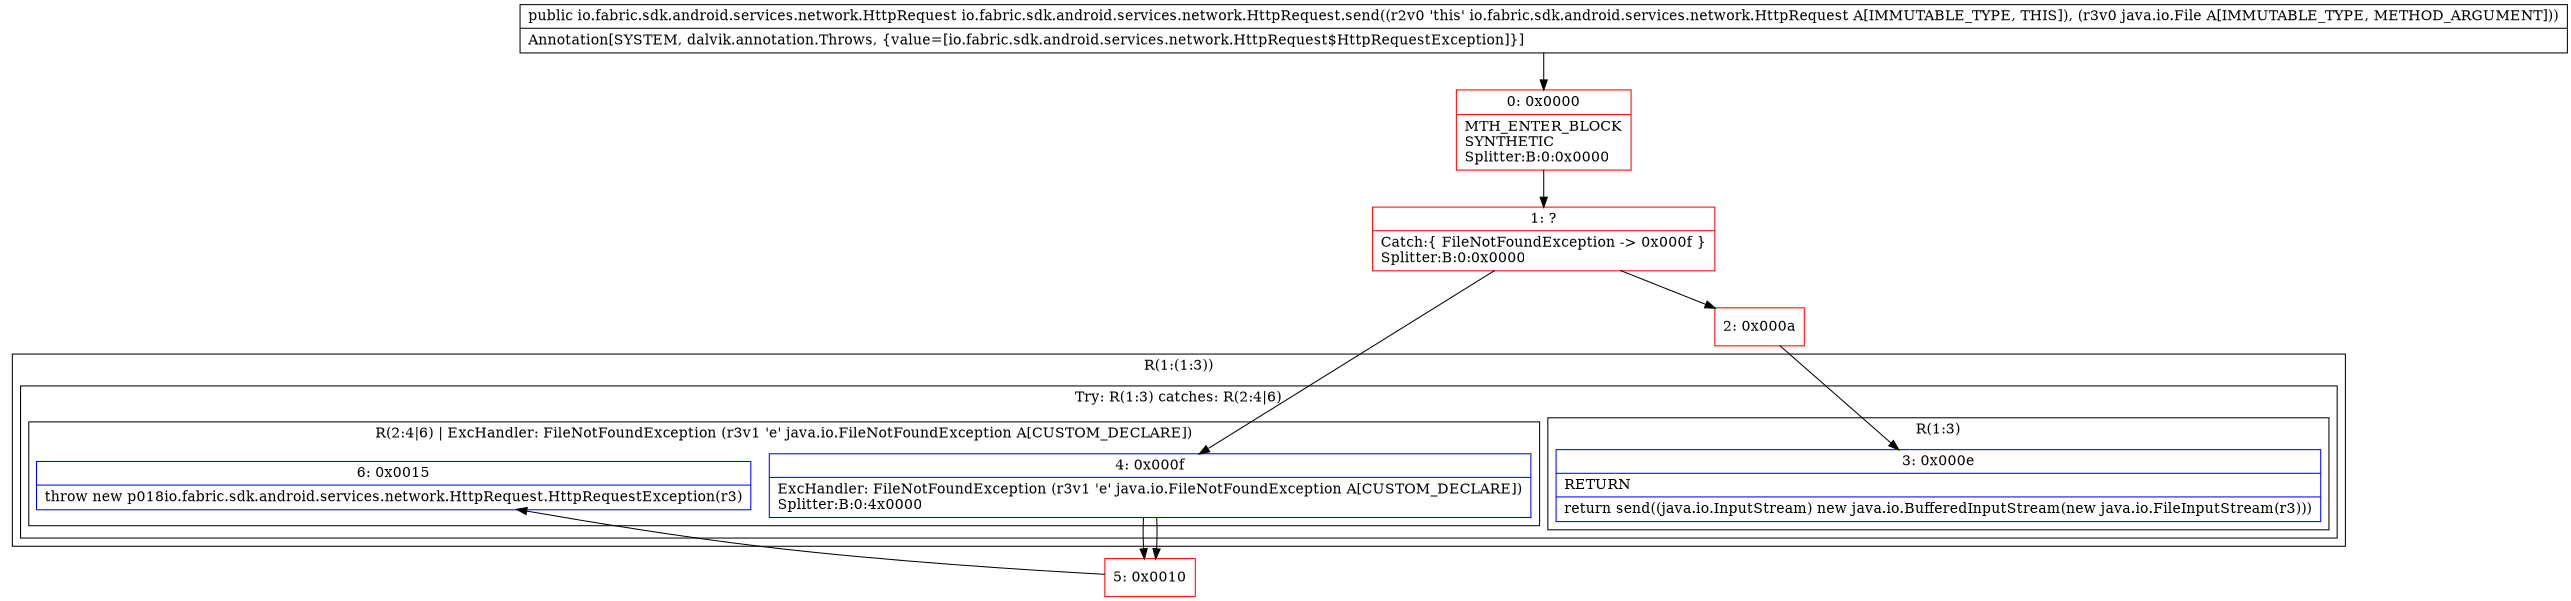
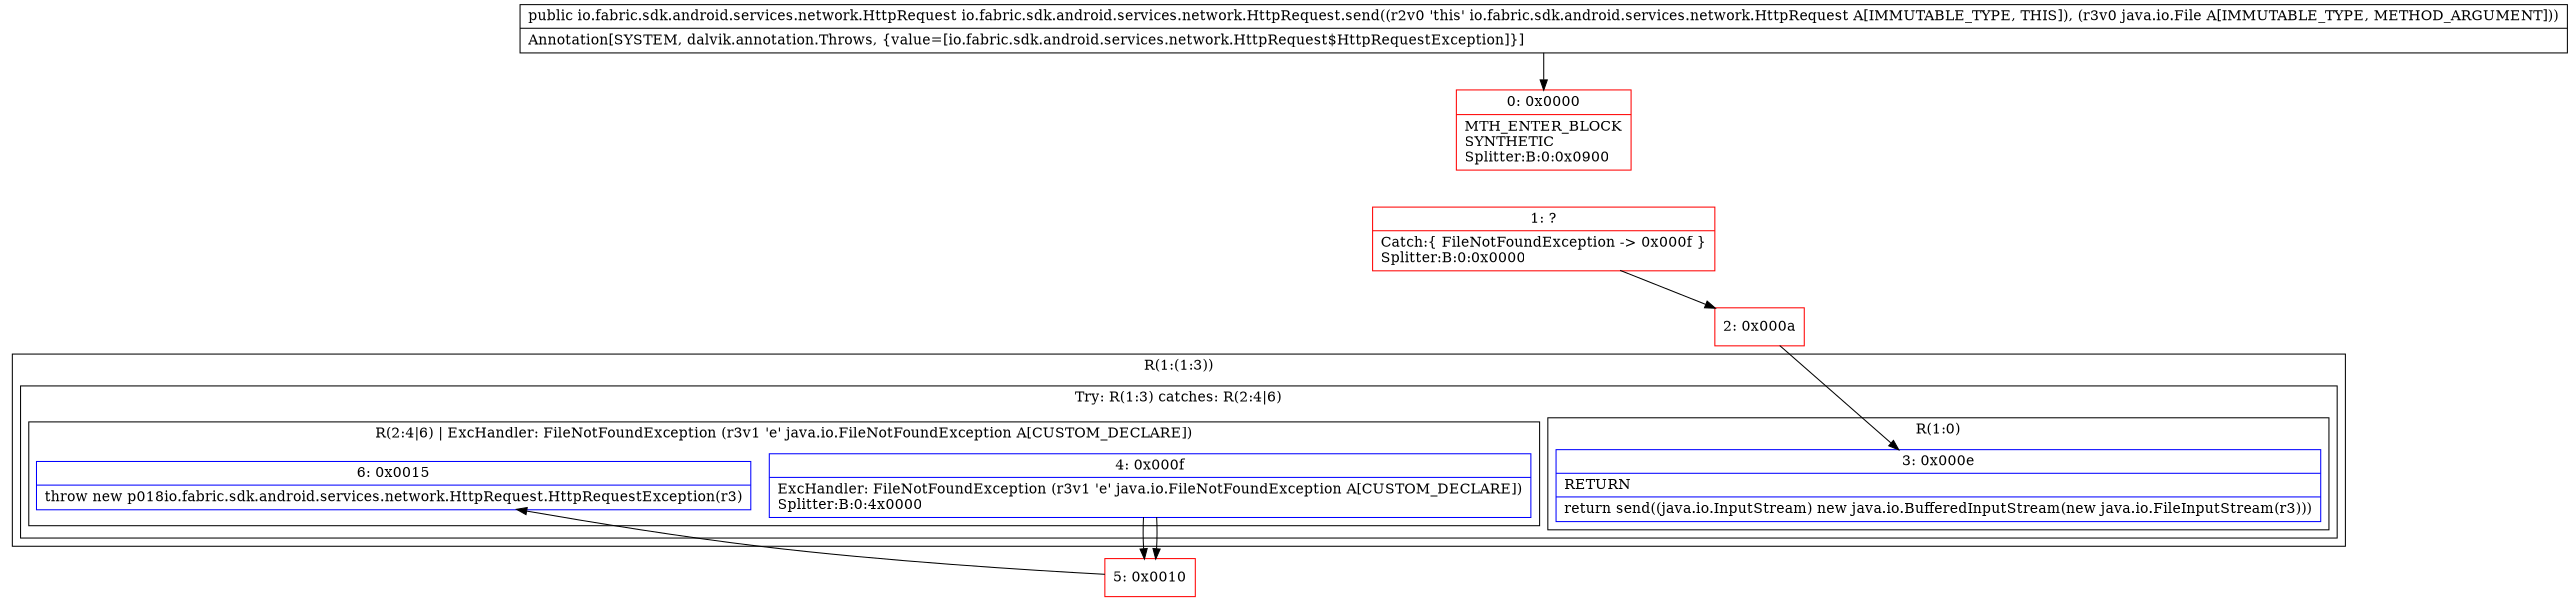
(1538, 157) -> (1538, 157)
(1544, 183) -> none
(1344, 364) -> none
(1938, 430) -> (1938, 430)
